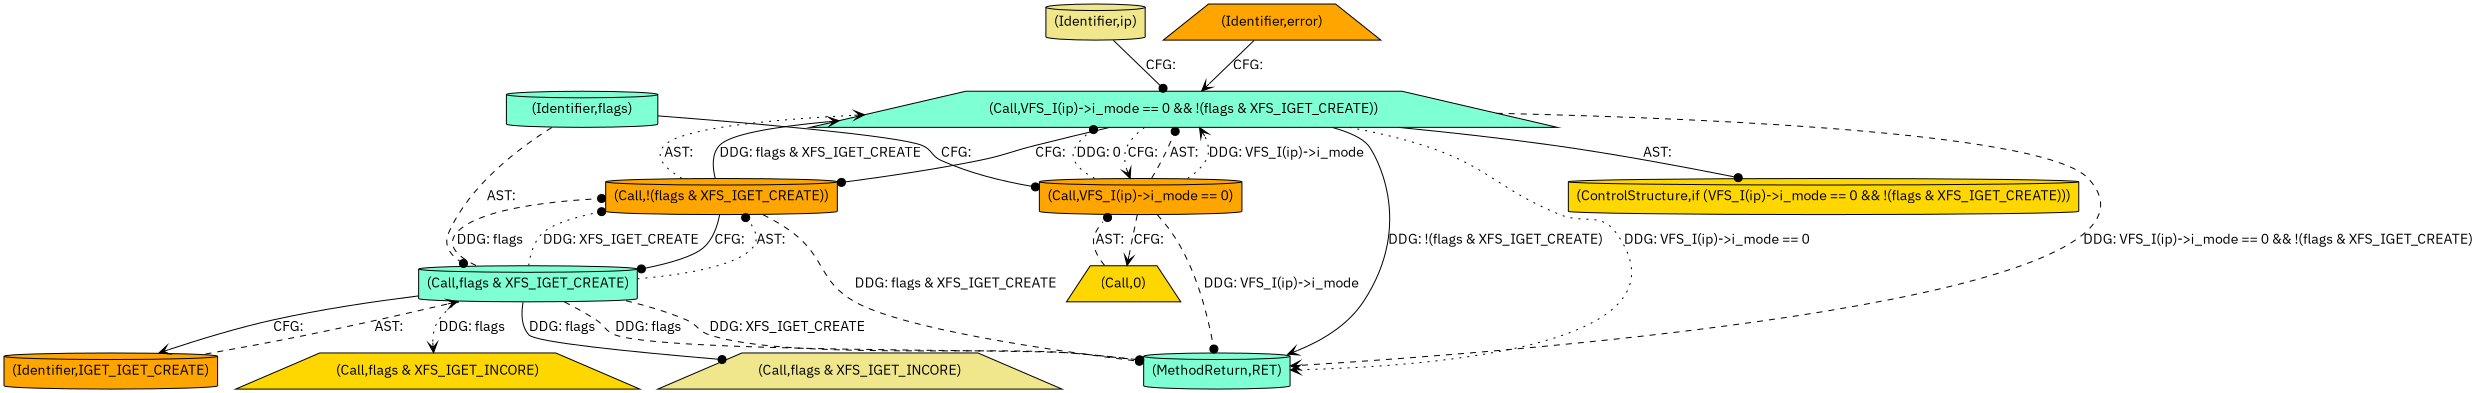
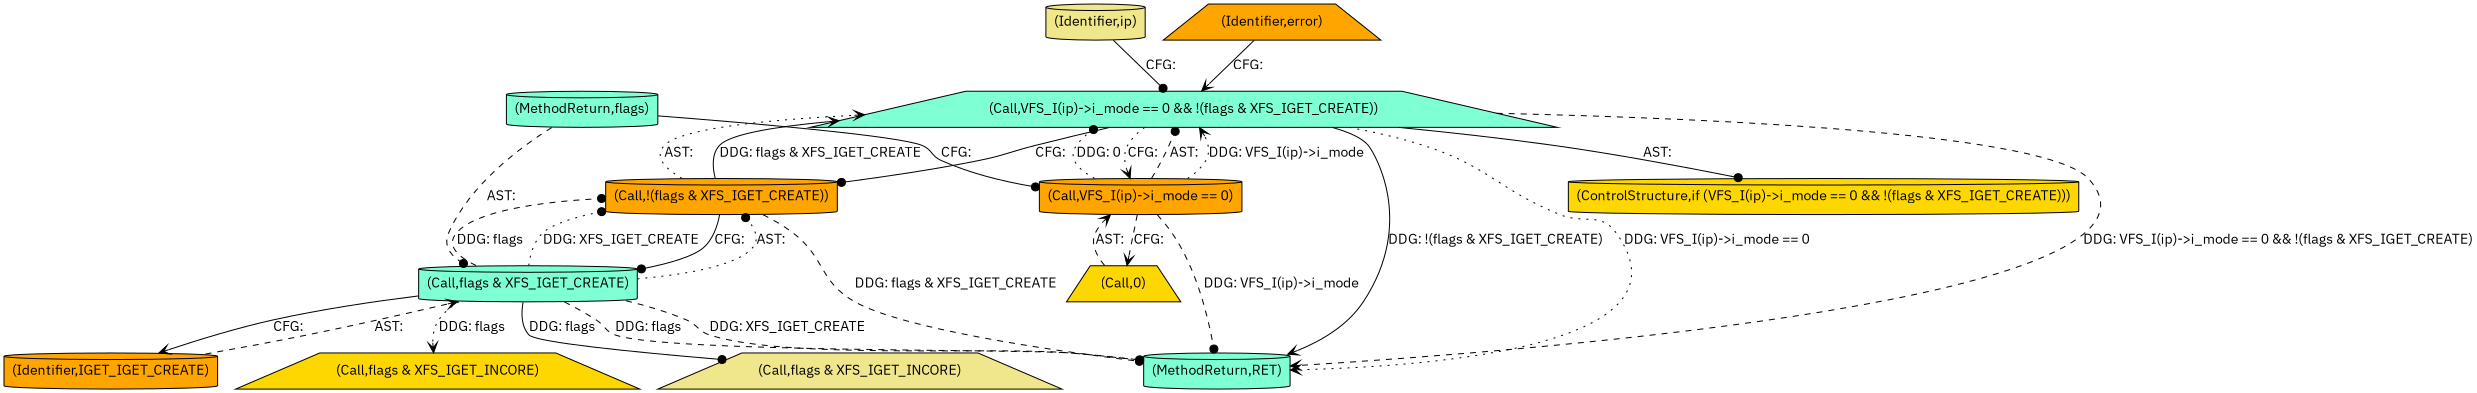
(582, 109) -> (582, 109)
(1094, 244) -> (1094, 244)
